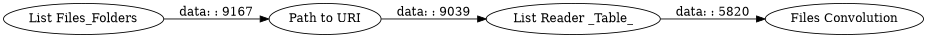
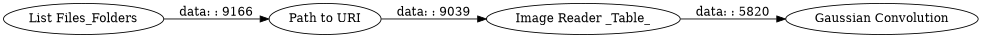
(216, 13) -> (216, 13)
(573, 19) -> (583, 19)
(844, 19) -> (882, 19)
